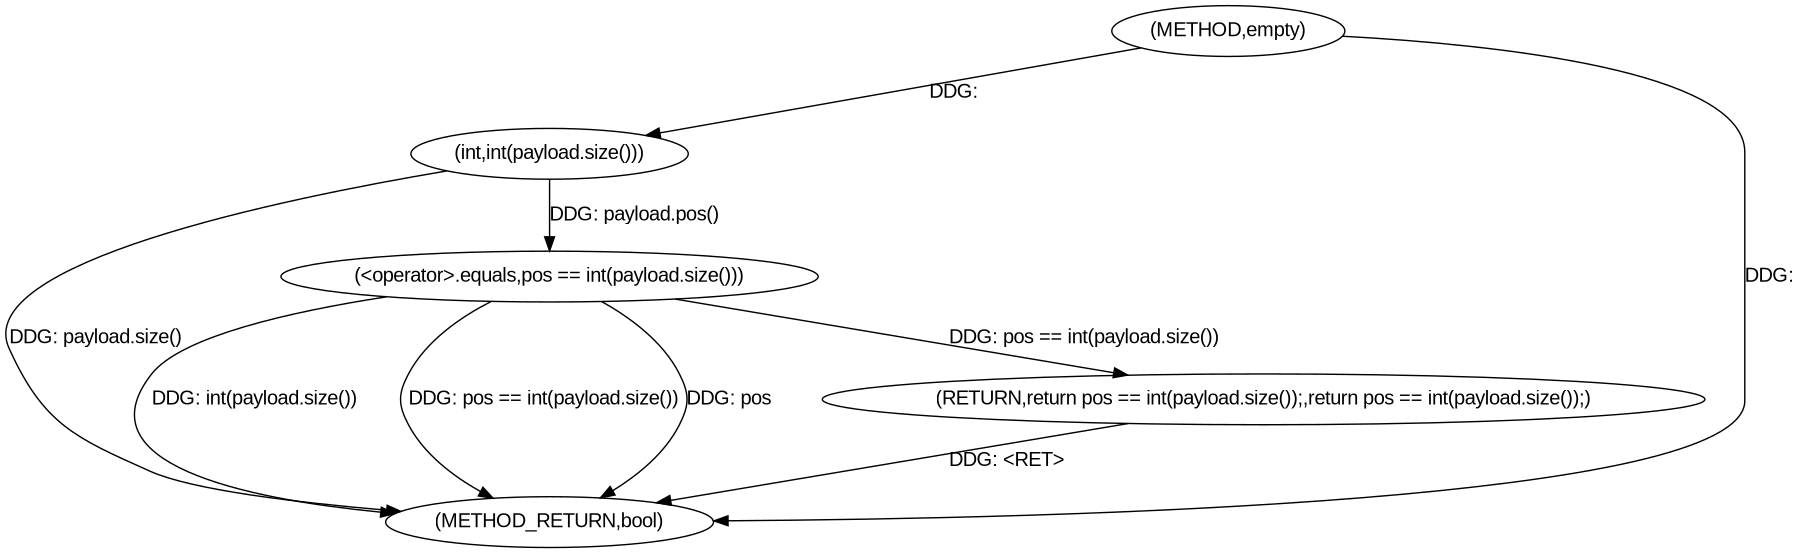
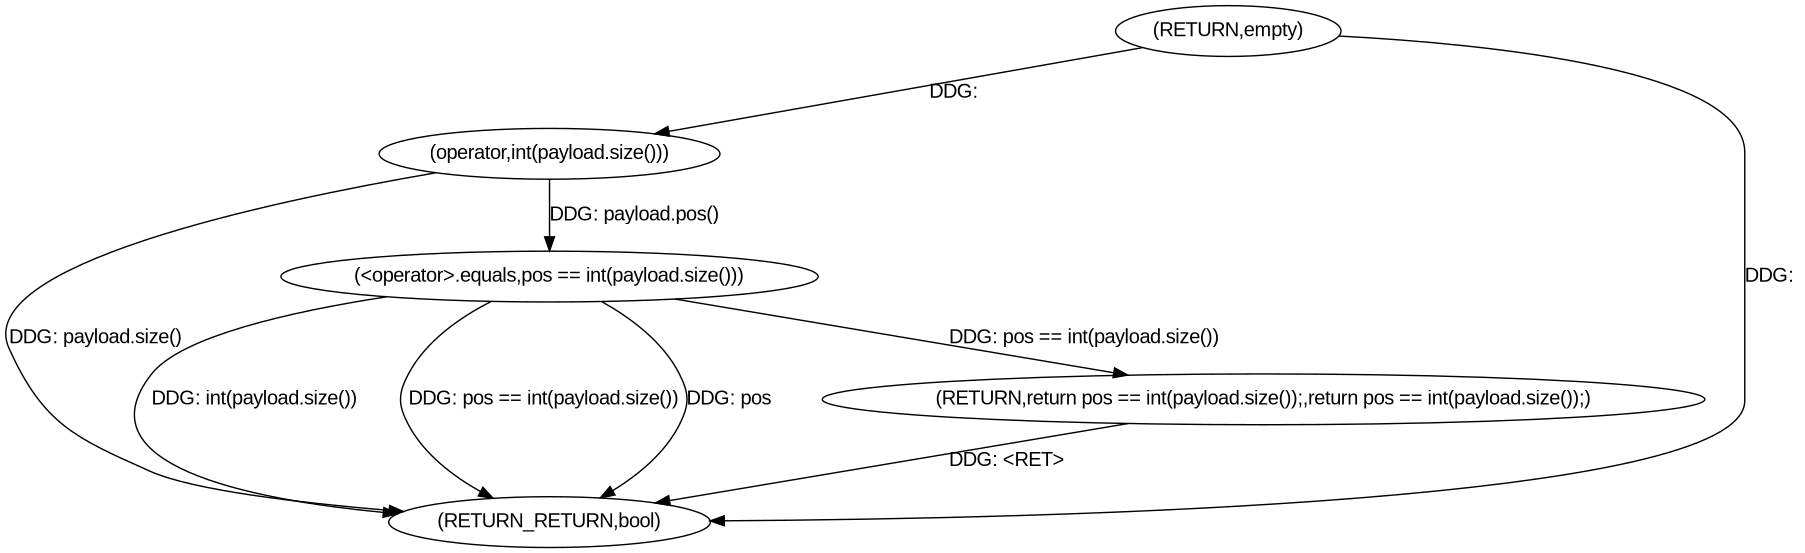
(1228, 31) -> (1228, 31)
(550, 154) -> (550, 154)
(550, 522) -> (550, 522)
